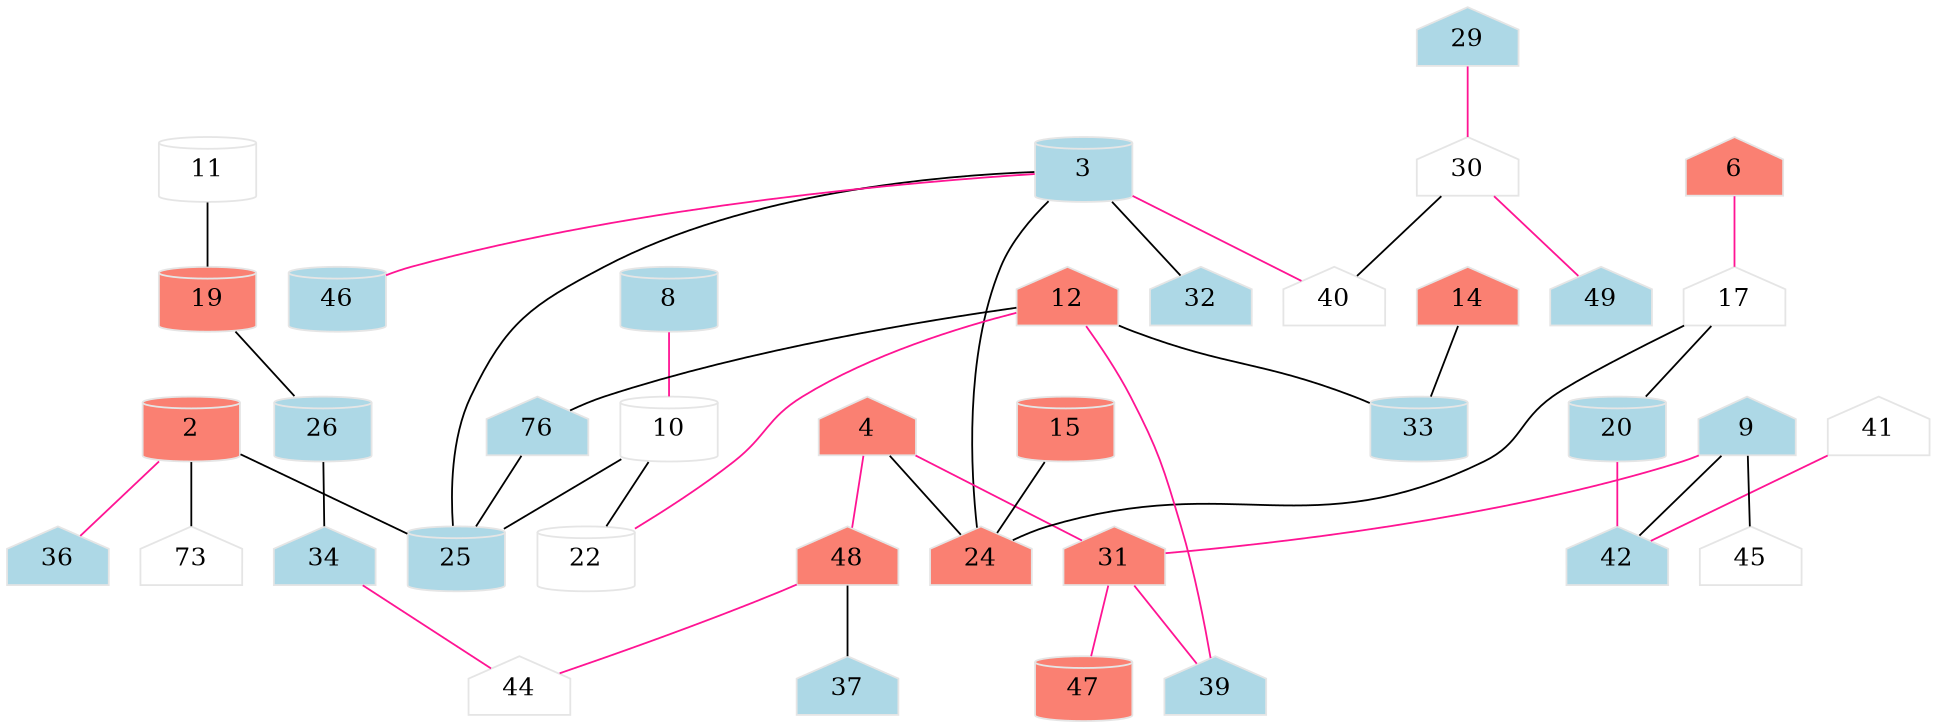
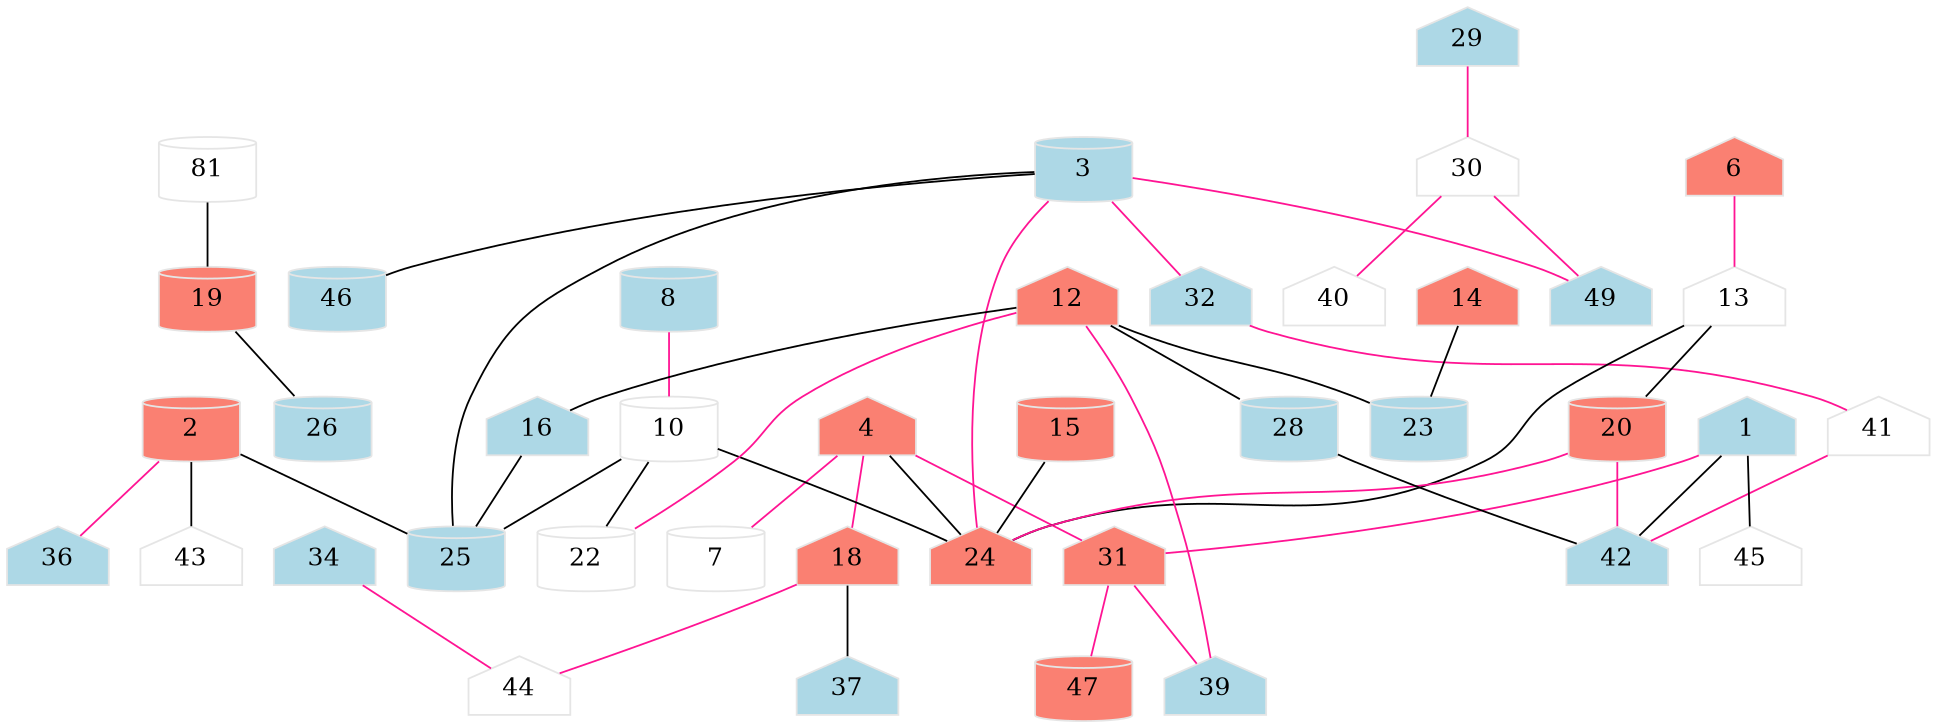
(208, 169) -> (208, 169)
(708, 208) -> (708, 208)
(1399, 236) -> (1395, 240)
(1217, 238) -> (1353, 218)
(1146, 239) -> (1146, 239)
(1734, 299) -> (1734, 299)
(978, 355) -> (978, 355)
none -> (1549, 364)
(537, 429) -> (537, 429)
none -> (1289, 429)
(1419, 429) -> (1419, 429)
(1617, 429) -> (1617, 429)
(1747, 429) -> (1747, 429)
(324, 481) -> none
none -> (833, 493)
none -> (1289, 493)
(191, 559) -> (191, 559)
none -> (716, 559)
(848, 559) -> (848, 559)
